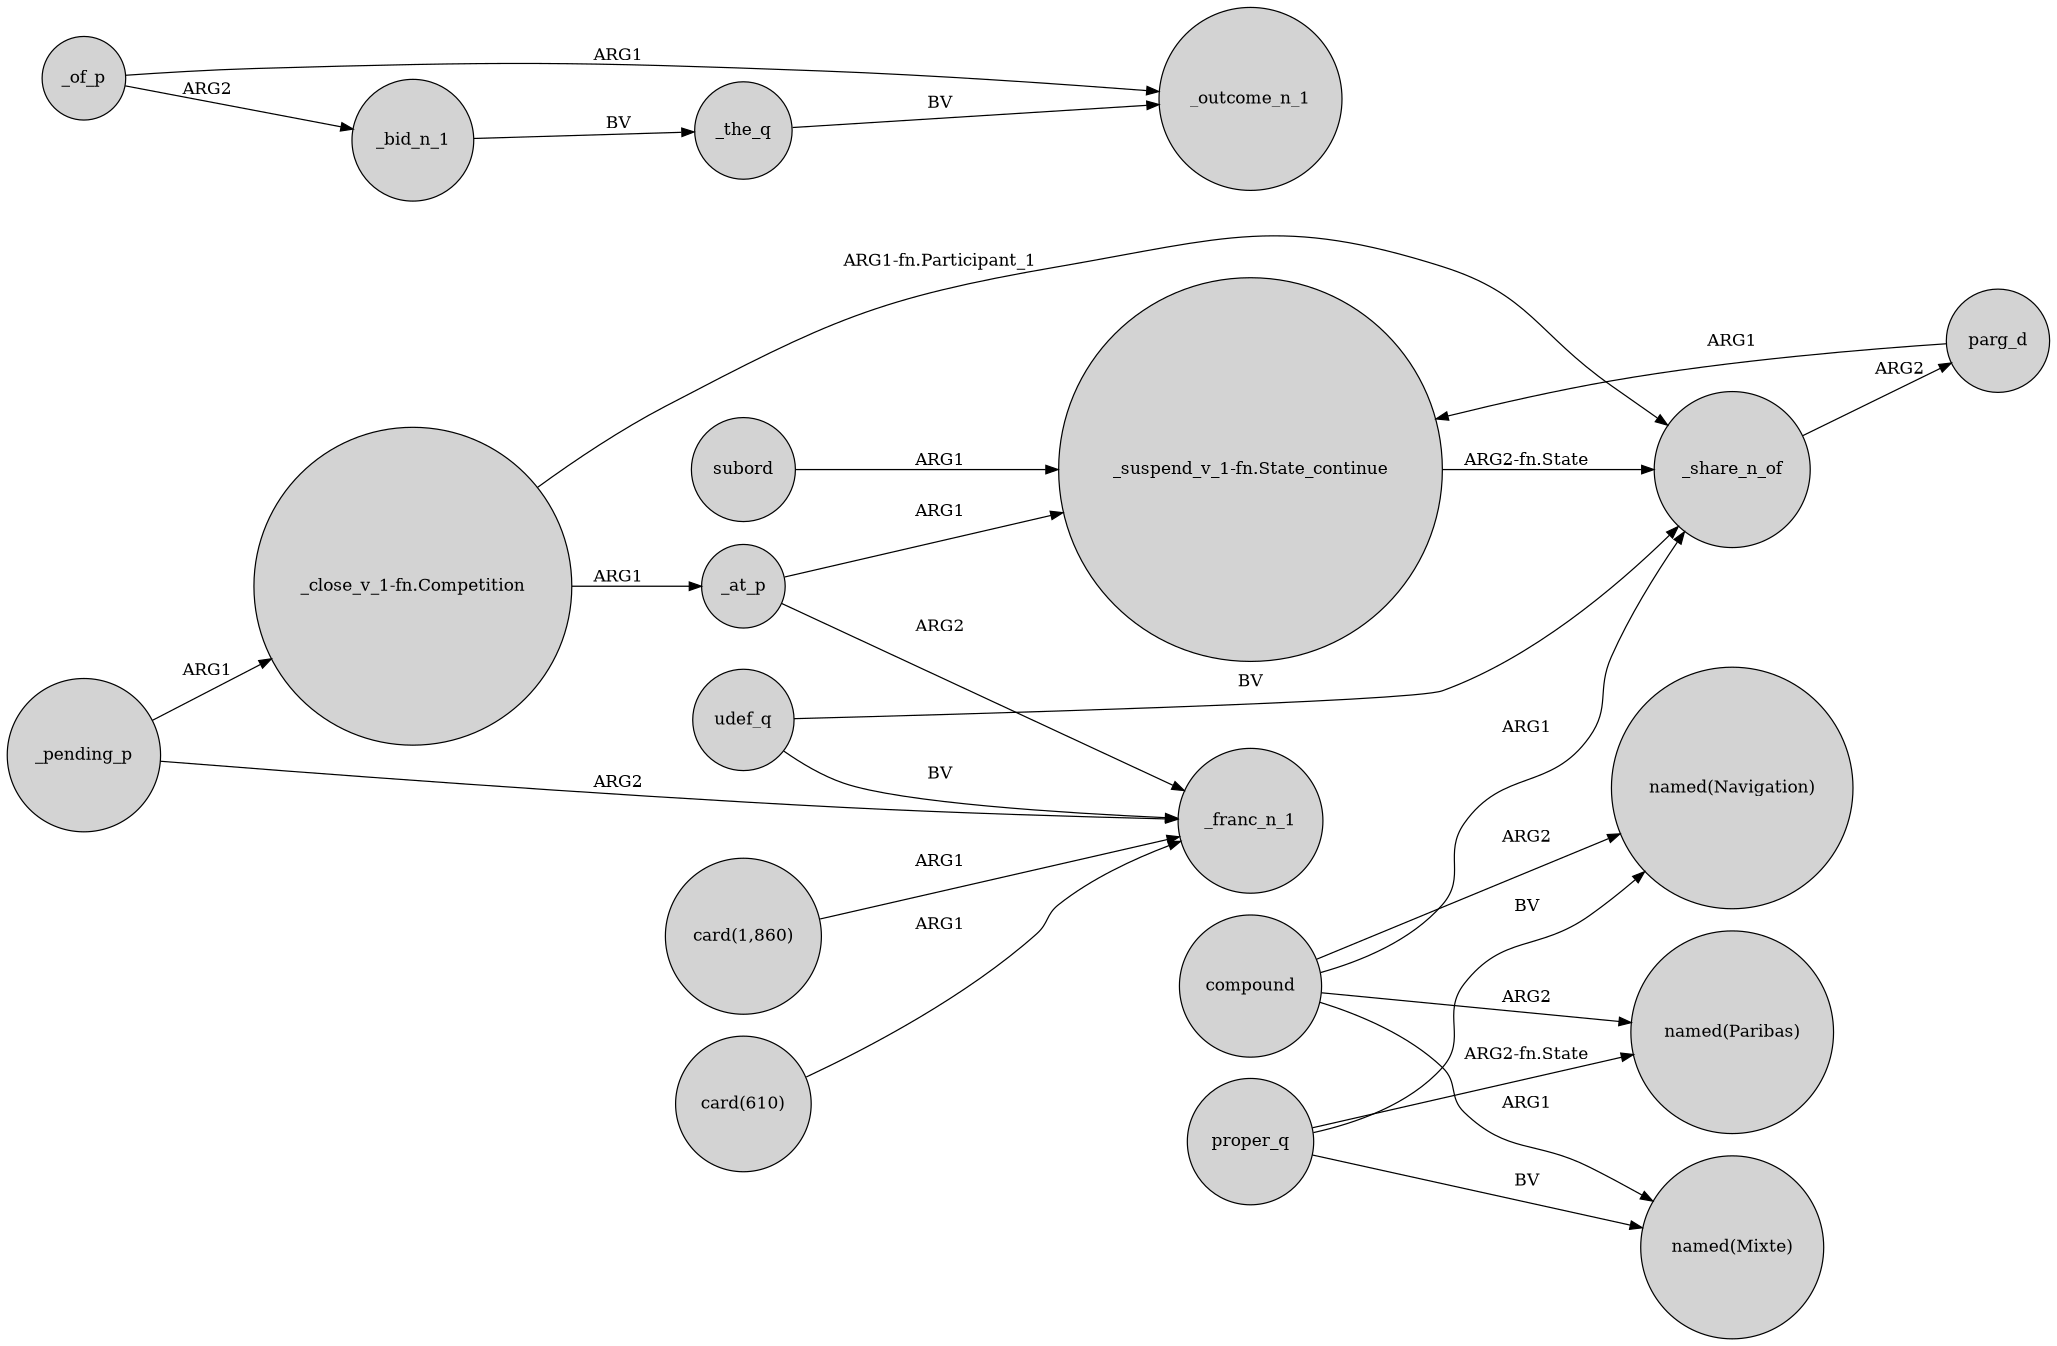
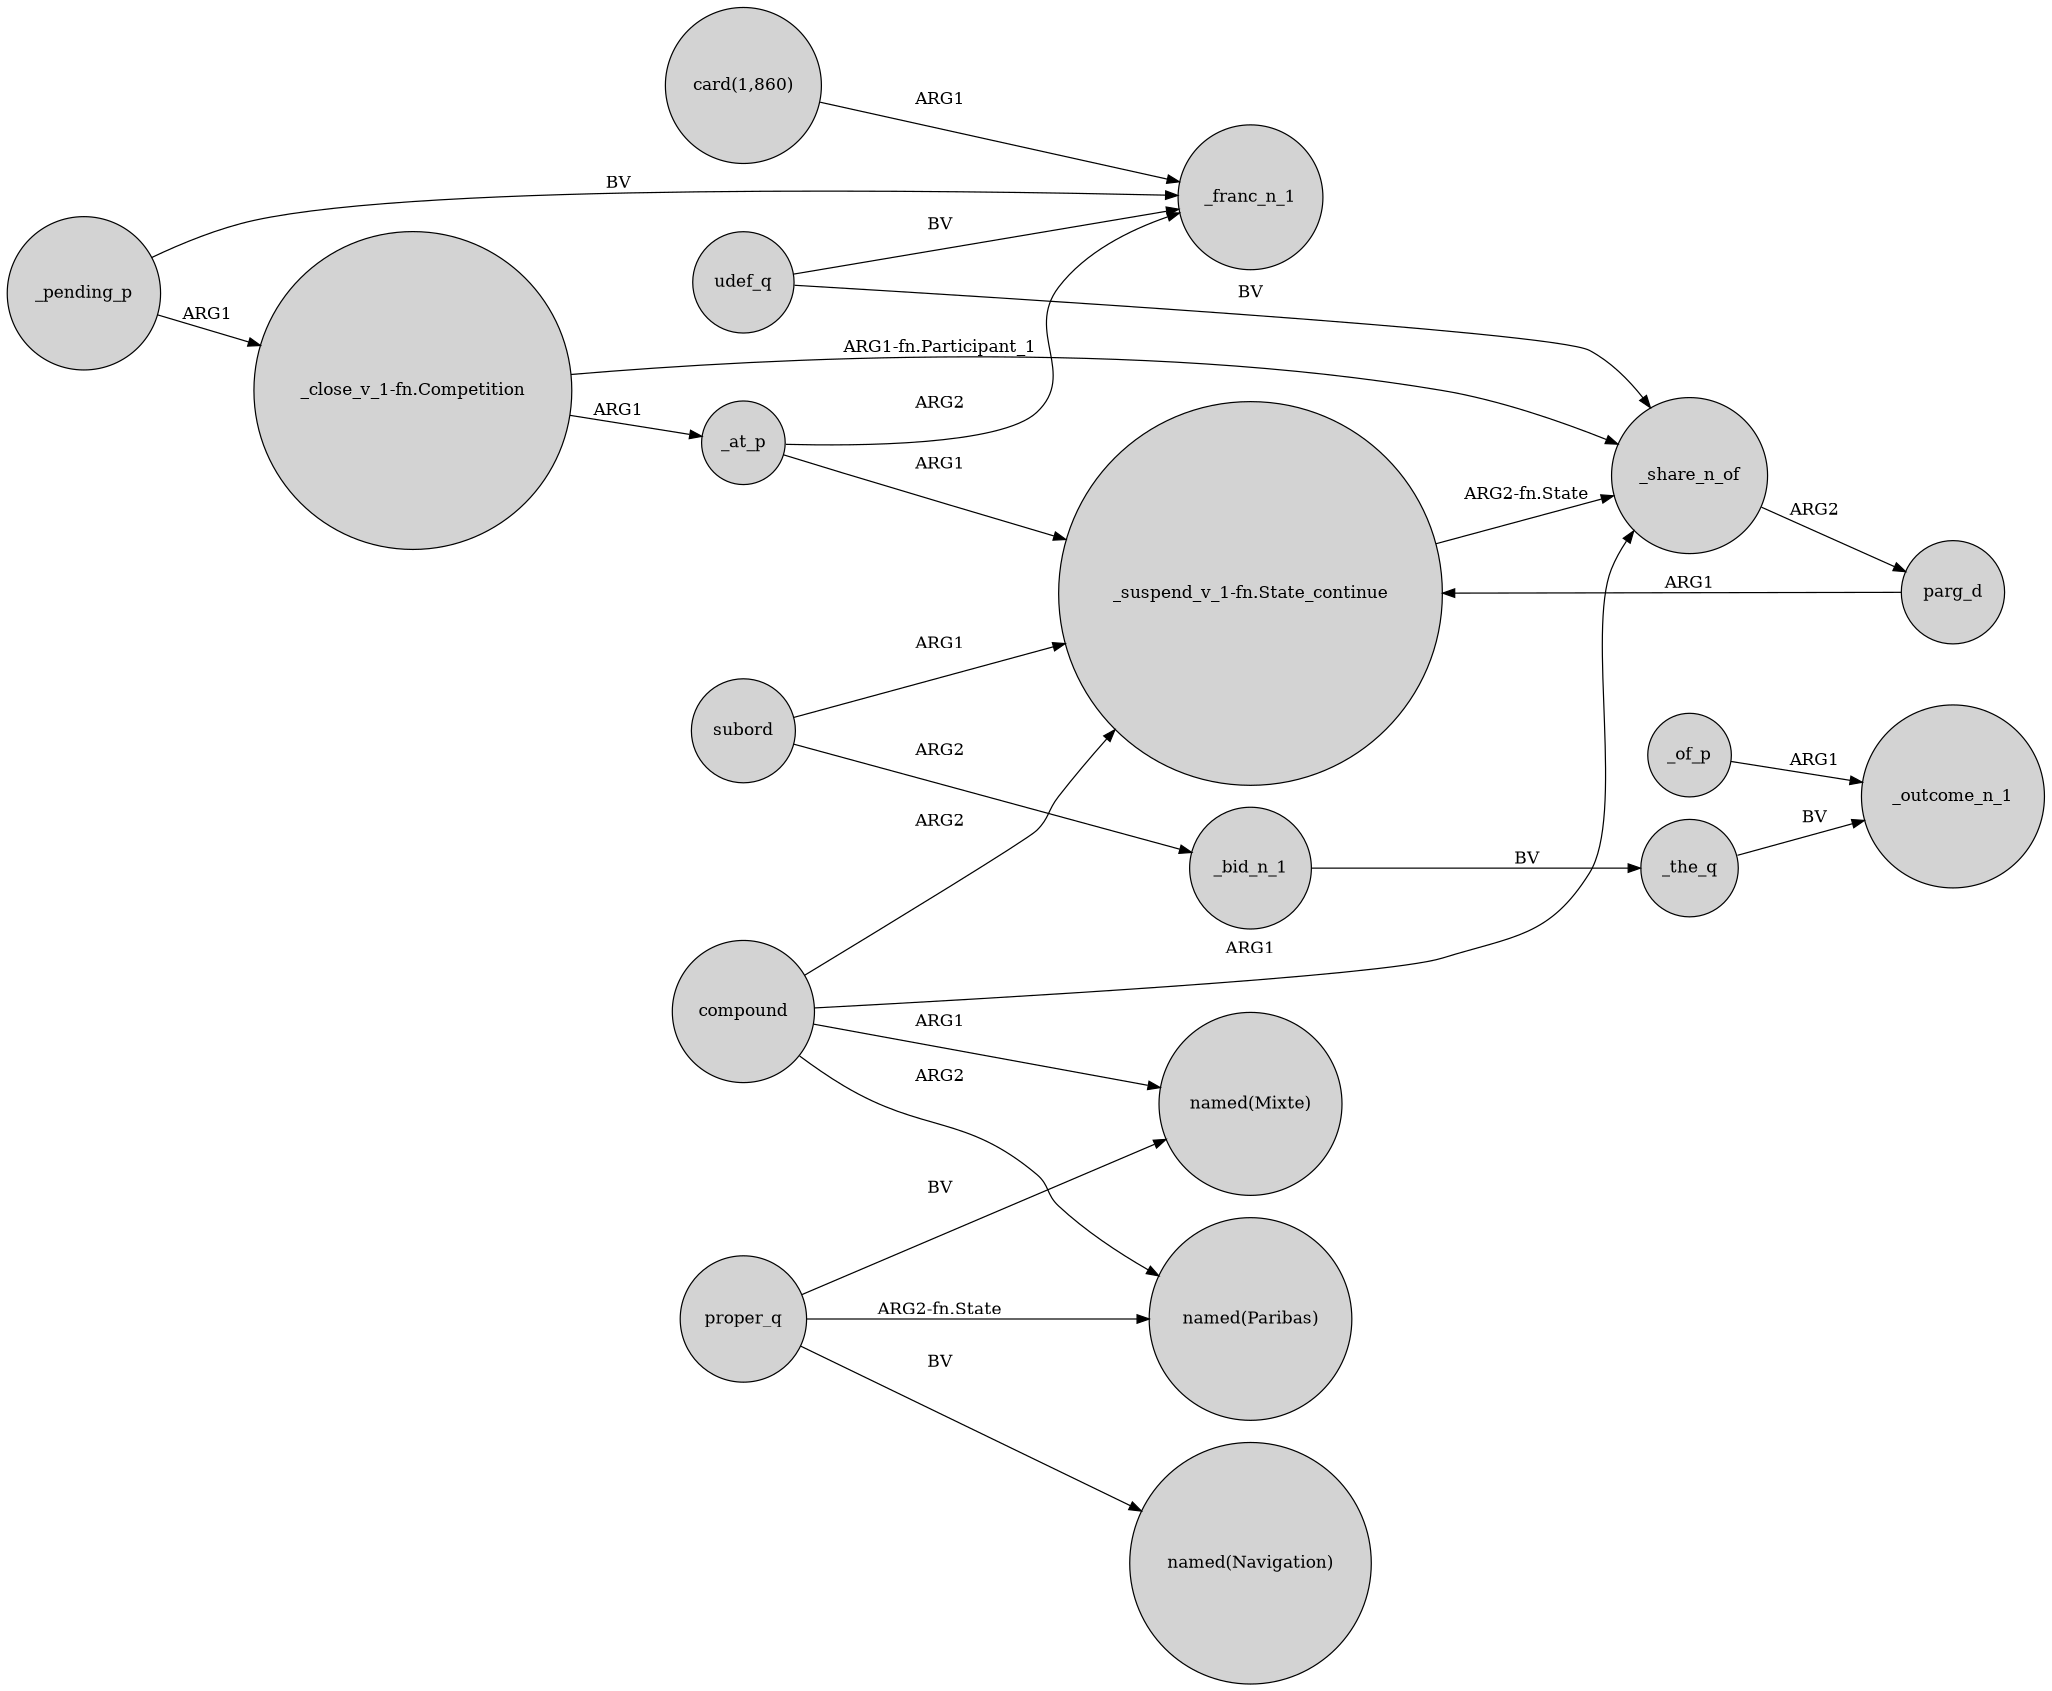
(233, 106) -> (987, 797)
(618, 783) -> (618, 183)
(1463, 899) -> (971, 874)
(743, 1104) -> none
